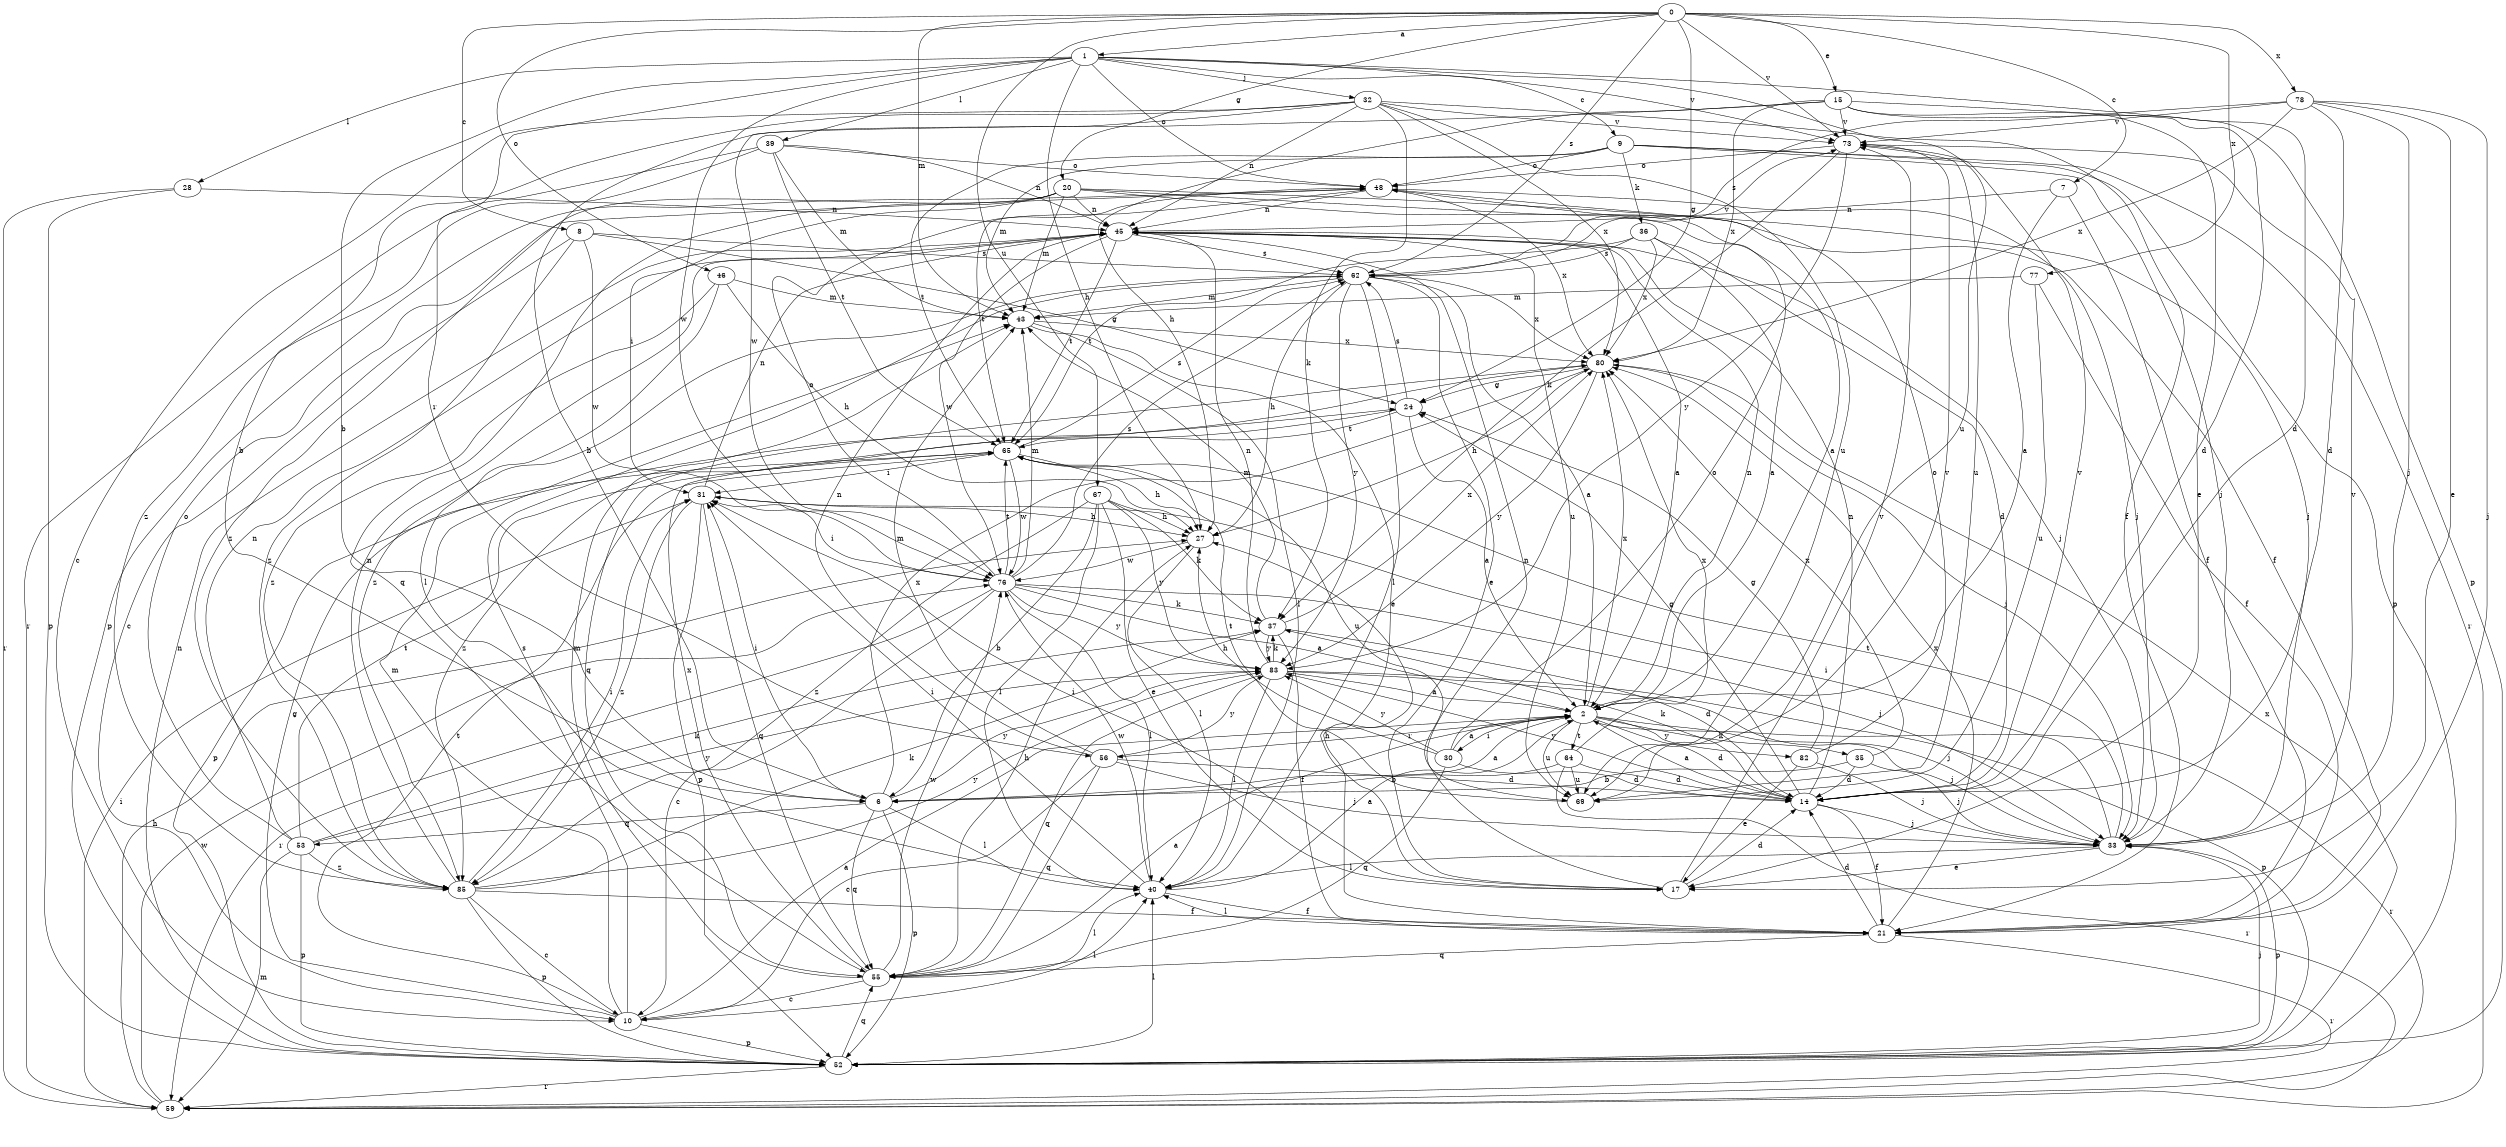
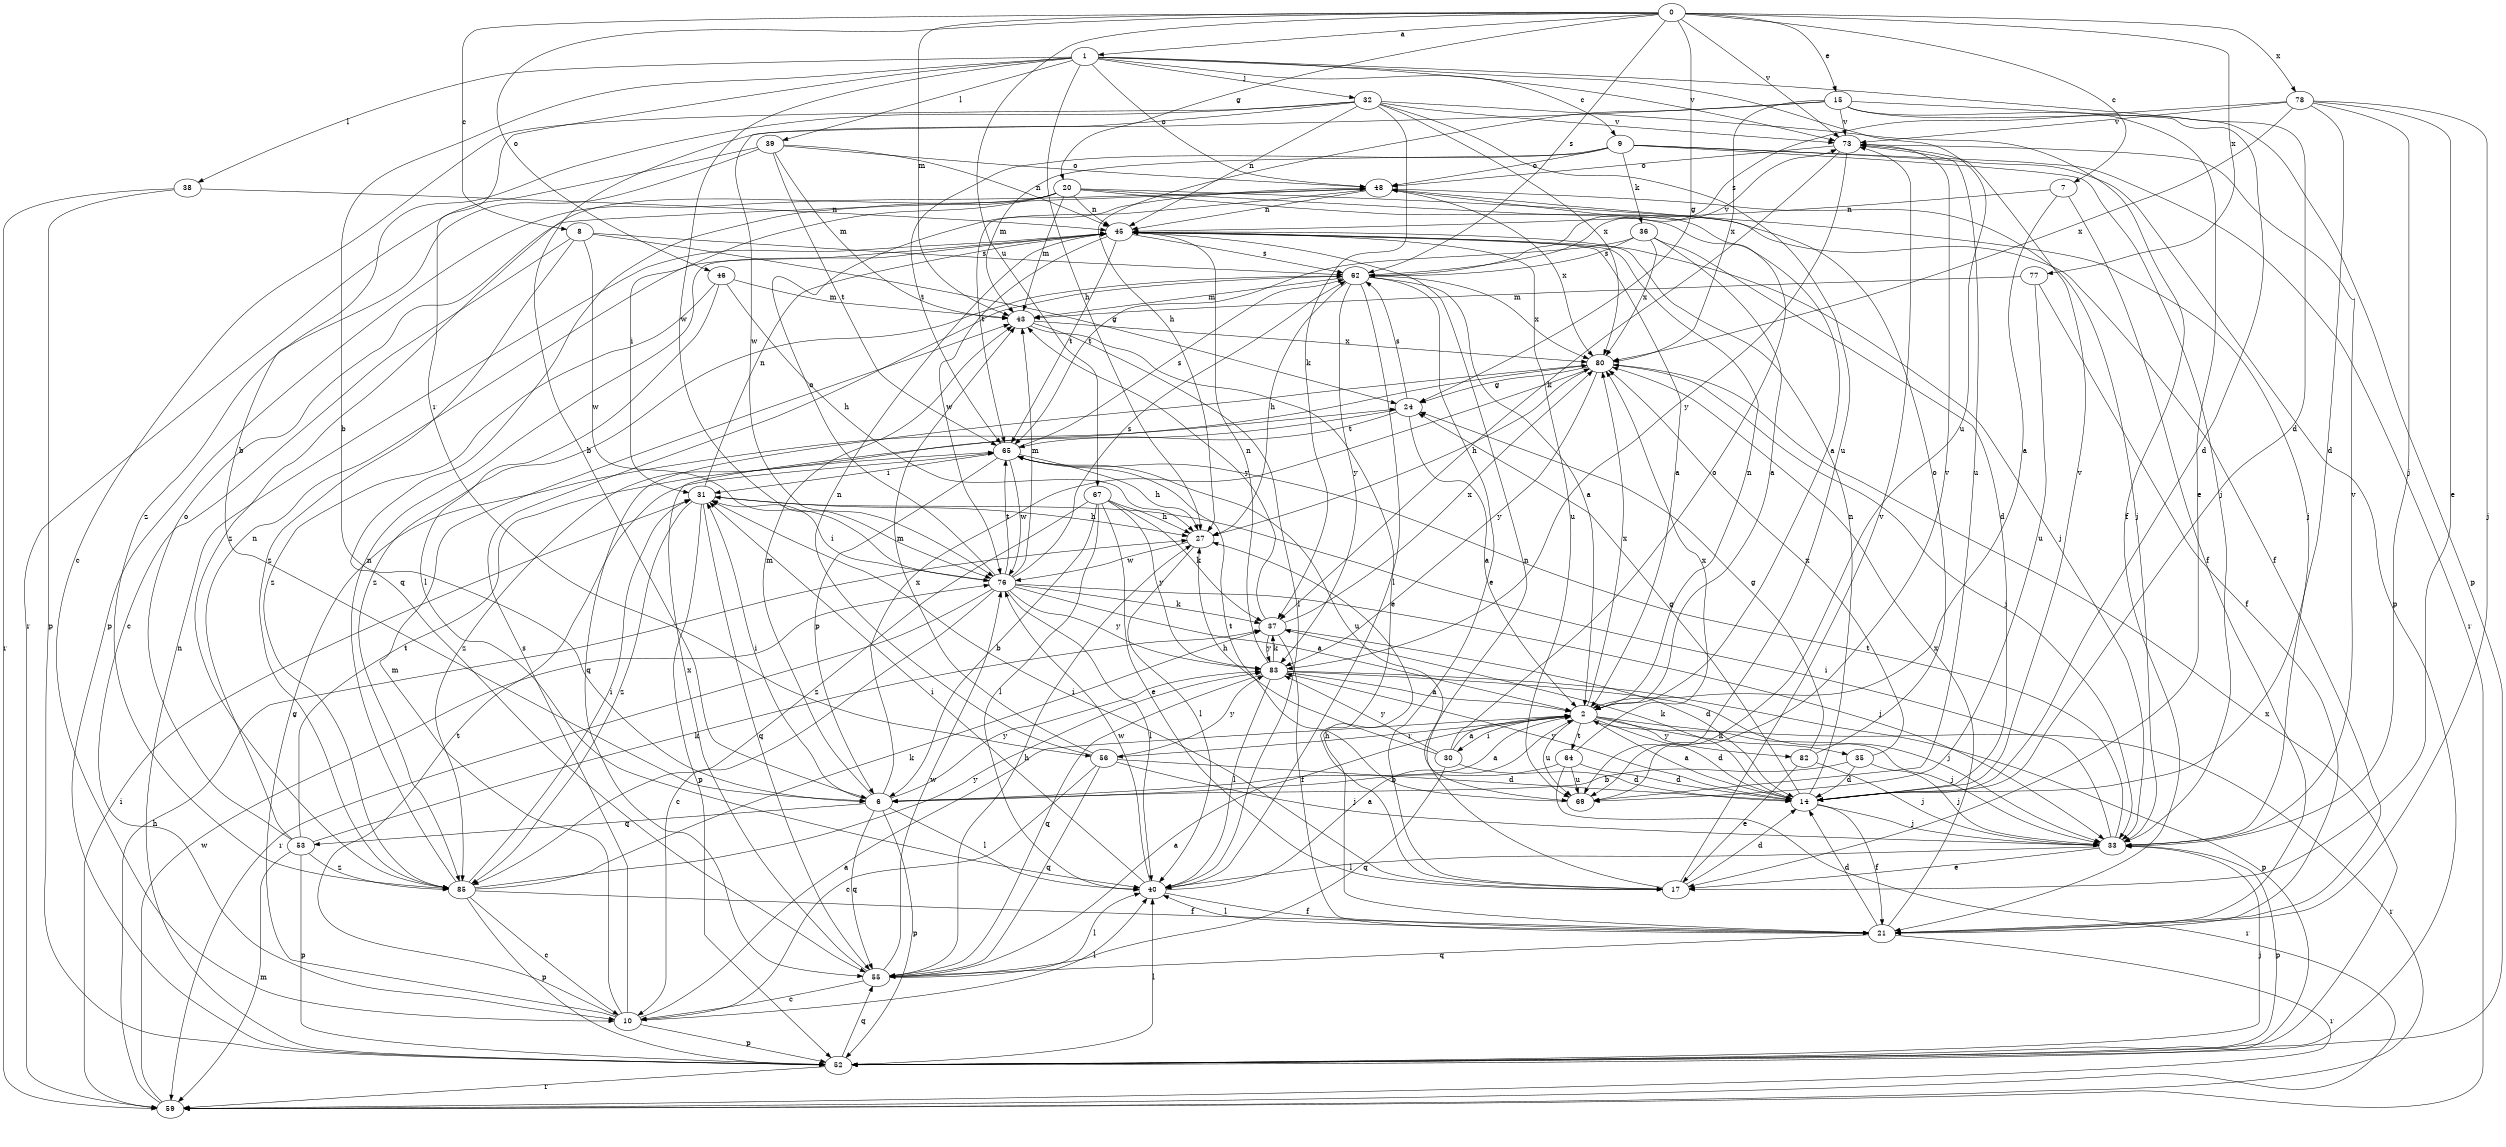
(188, 188) -> (188, 188)
(1247, 473) -> (1247, 473)
(580, 598) -> (778, 521)
(781, 733) -> none
(223, 734) -> (823, 583)
